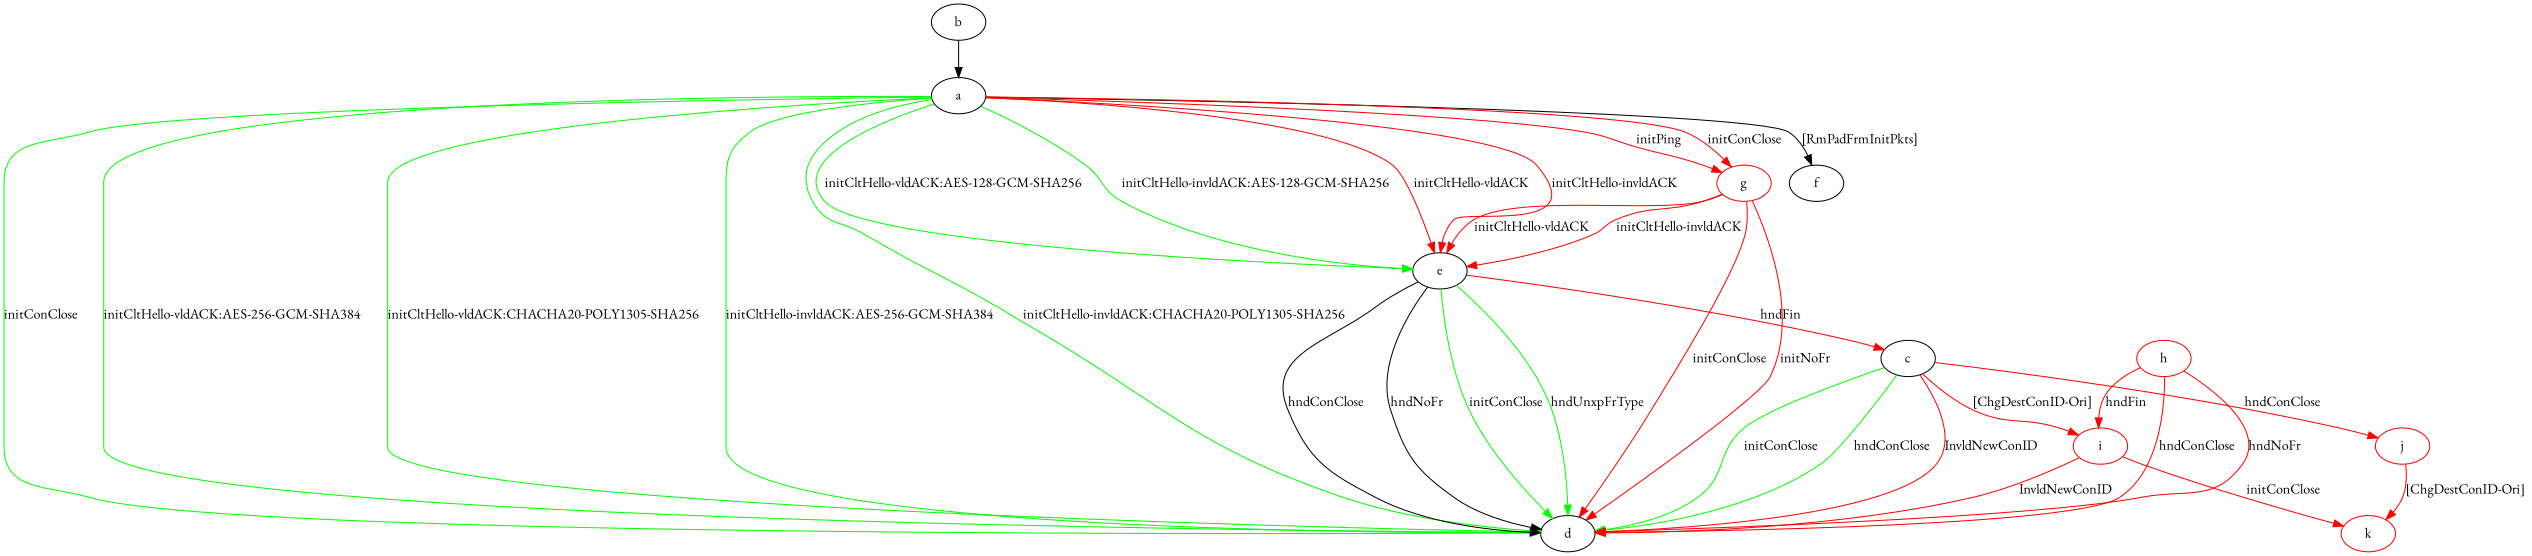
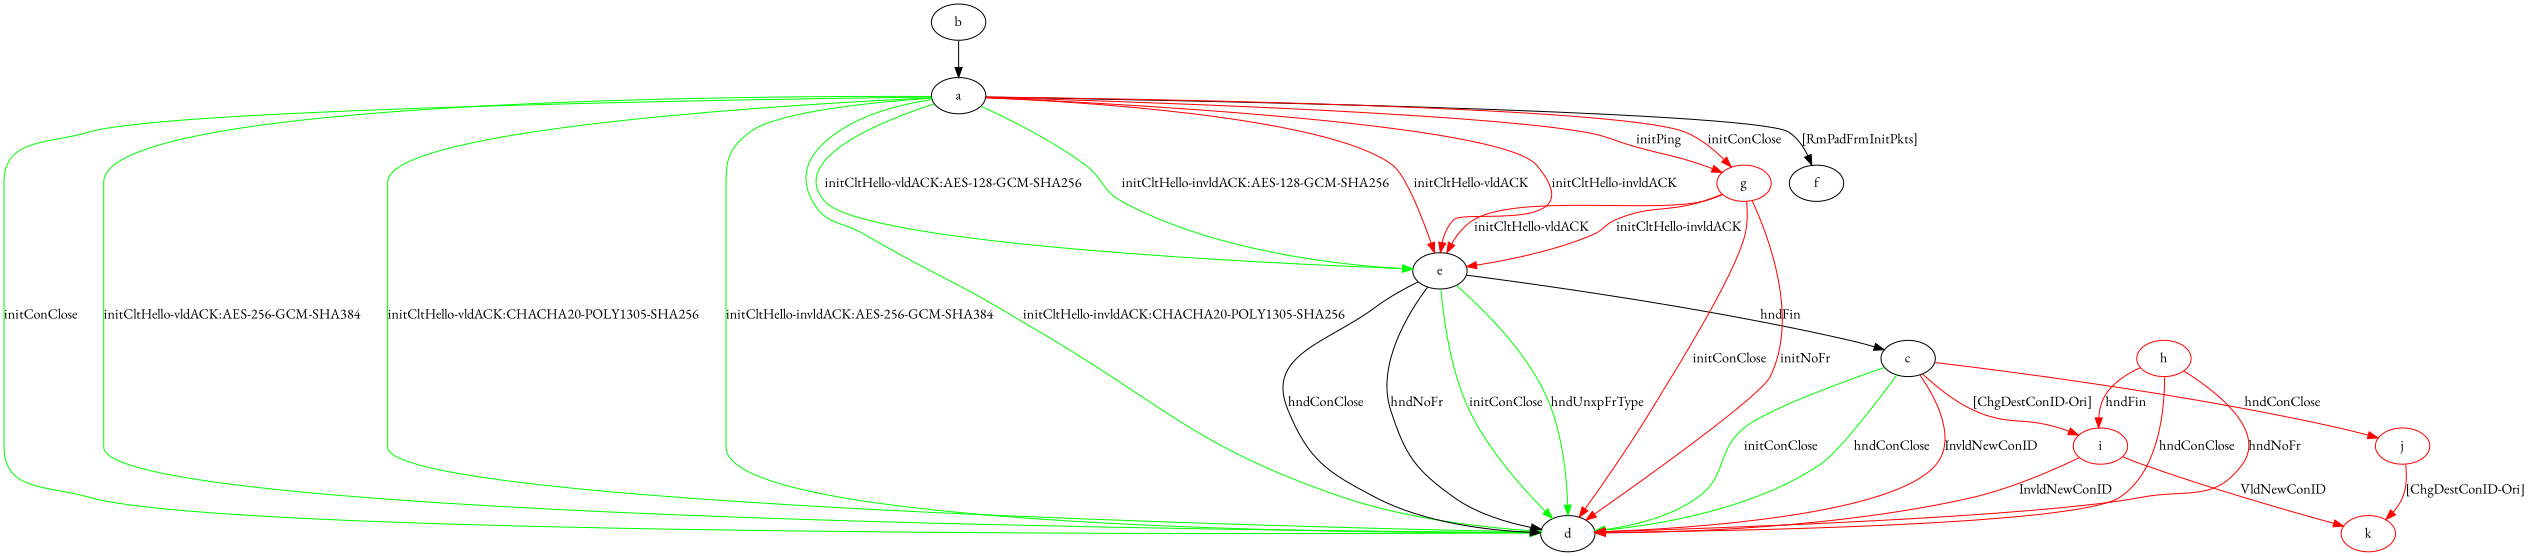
(1671, 306) -> (1671, 306)
(2285, 490) -> (2285, 490)
